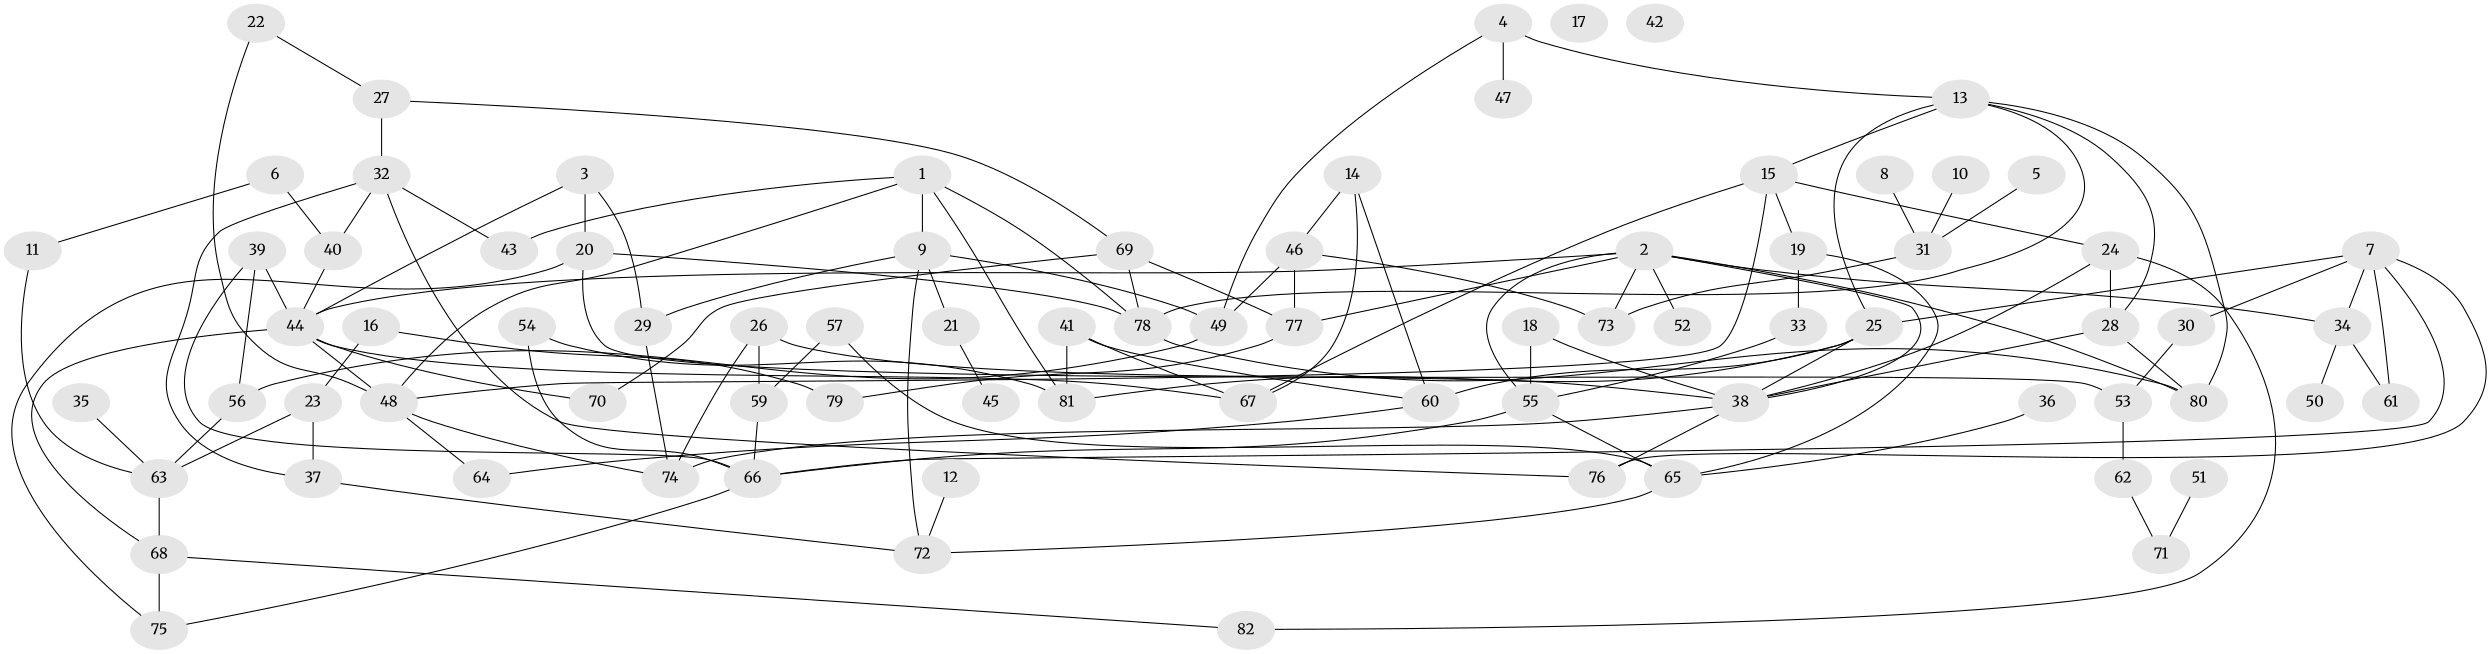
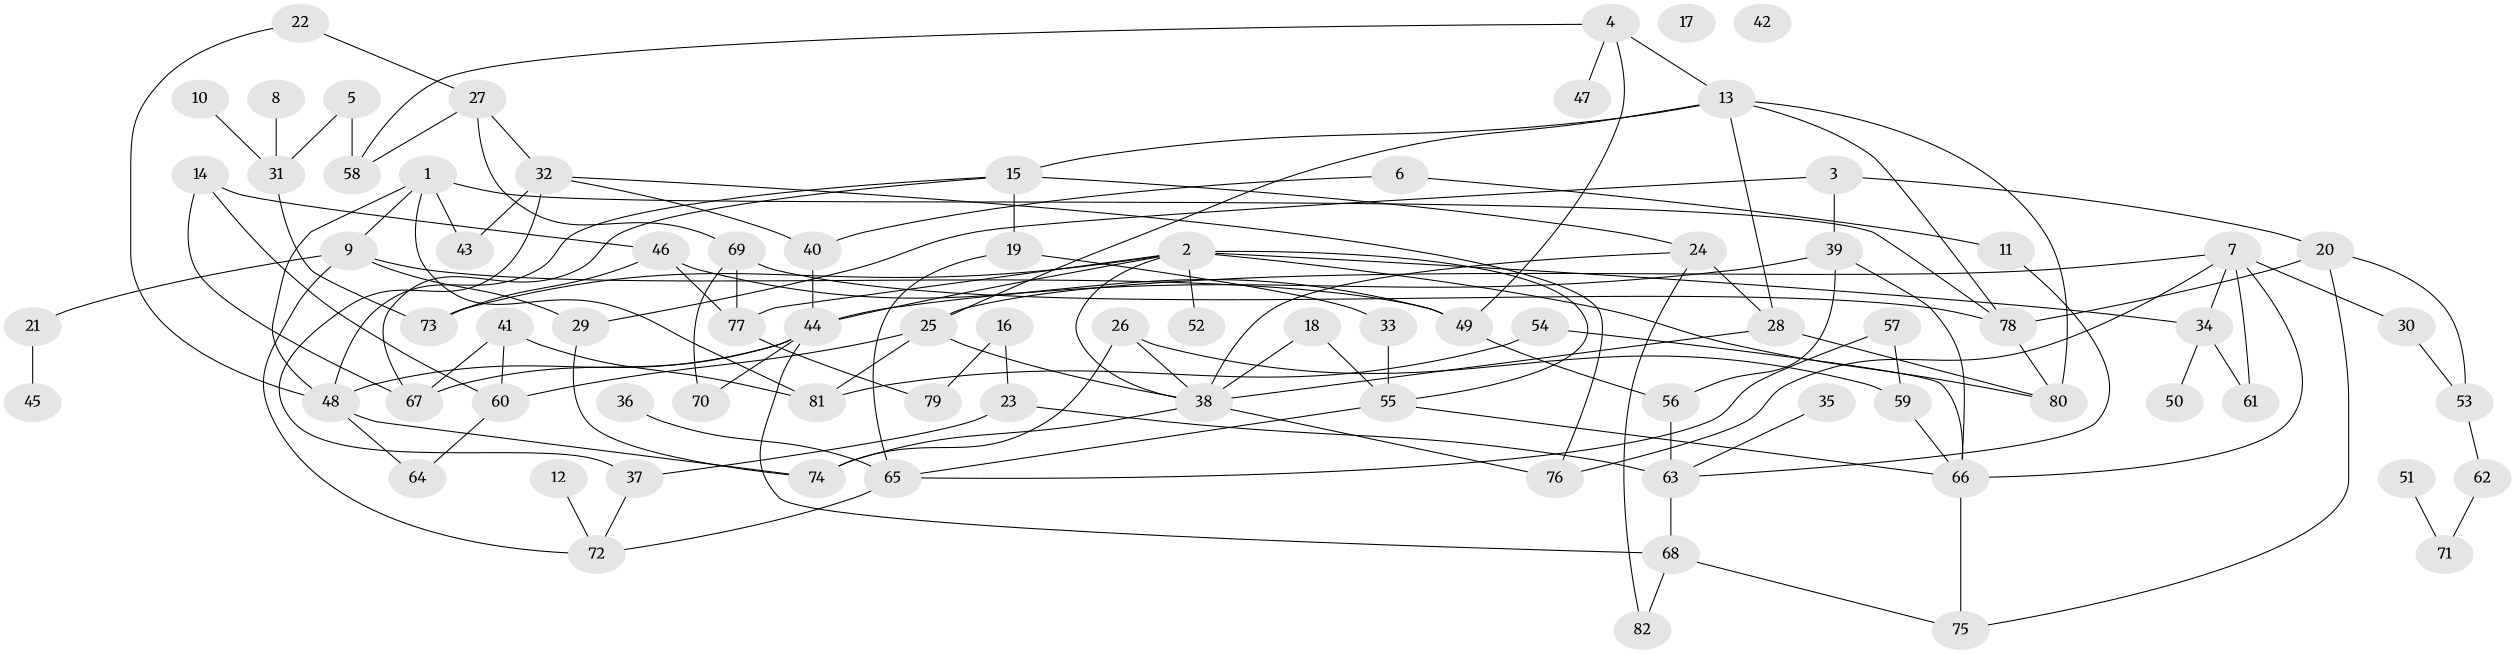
none -> (352, 175)
(439, 249) -> (1834, 213)
